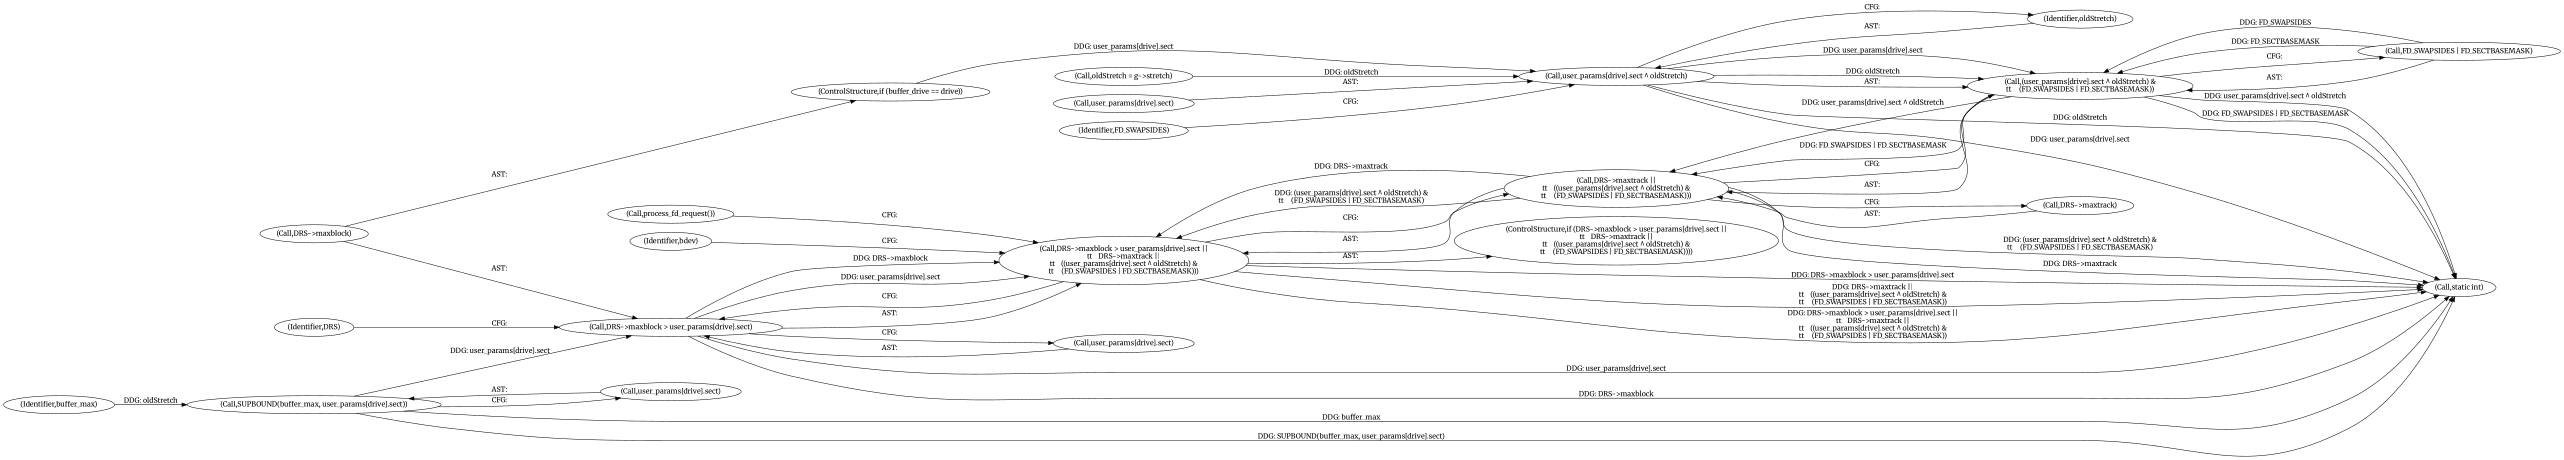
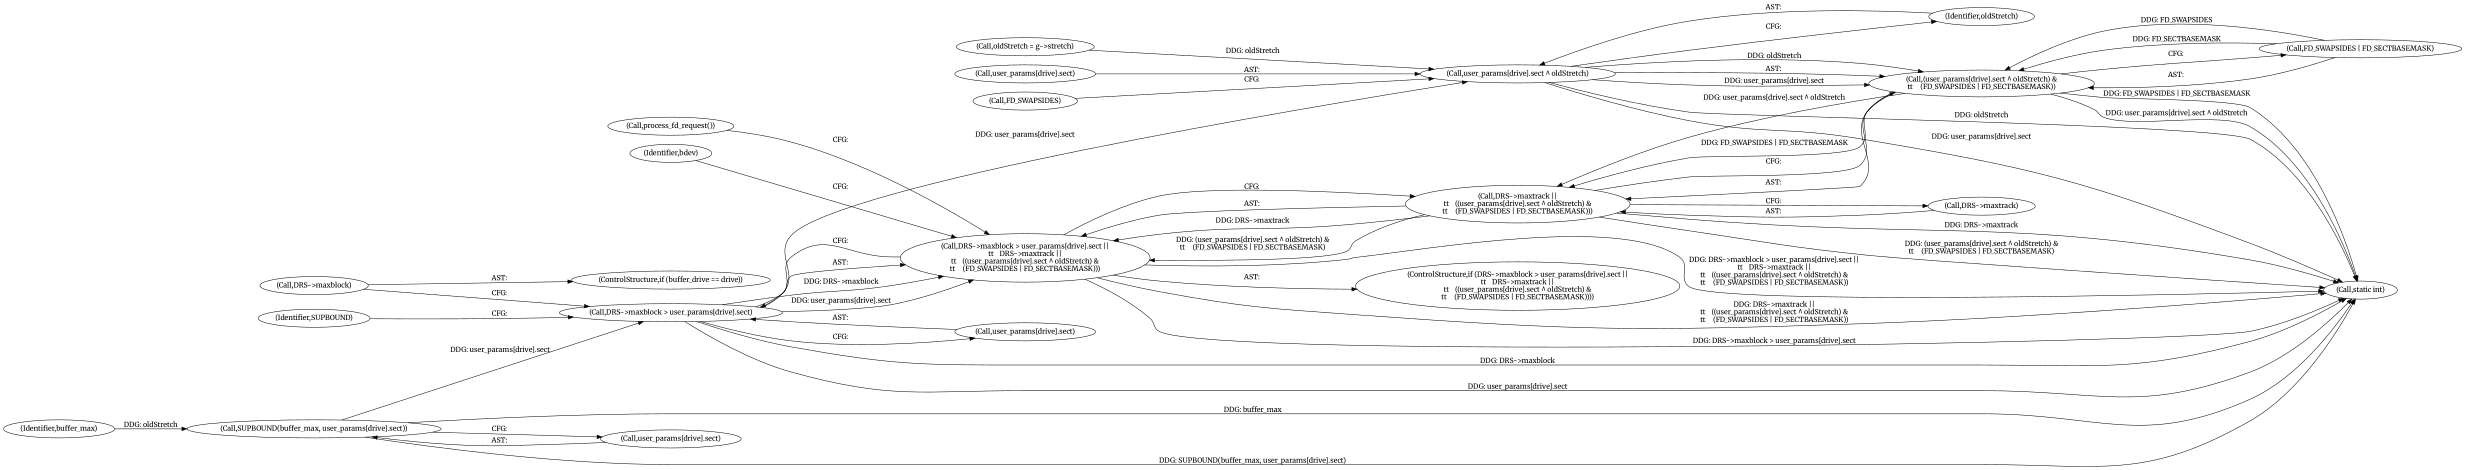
(1222, 52) -> (1080, 151)
(1124, 131) -> (1025, 101)
(500, 269) -> (500, 293)
(314, 327) -> (314, 318)
